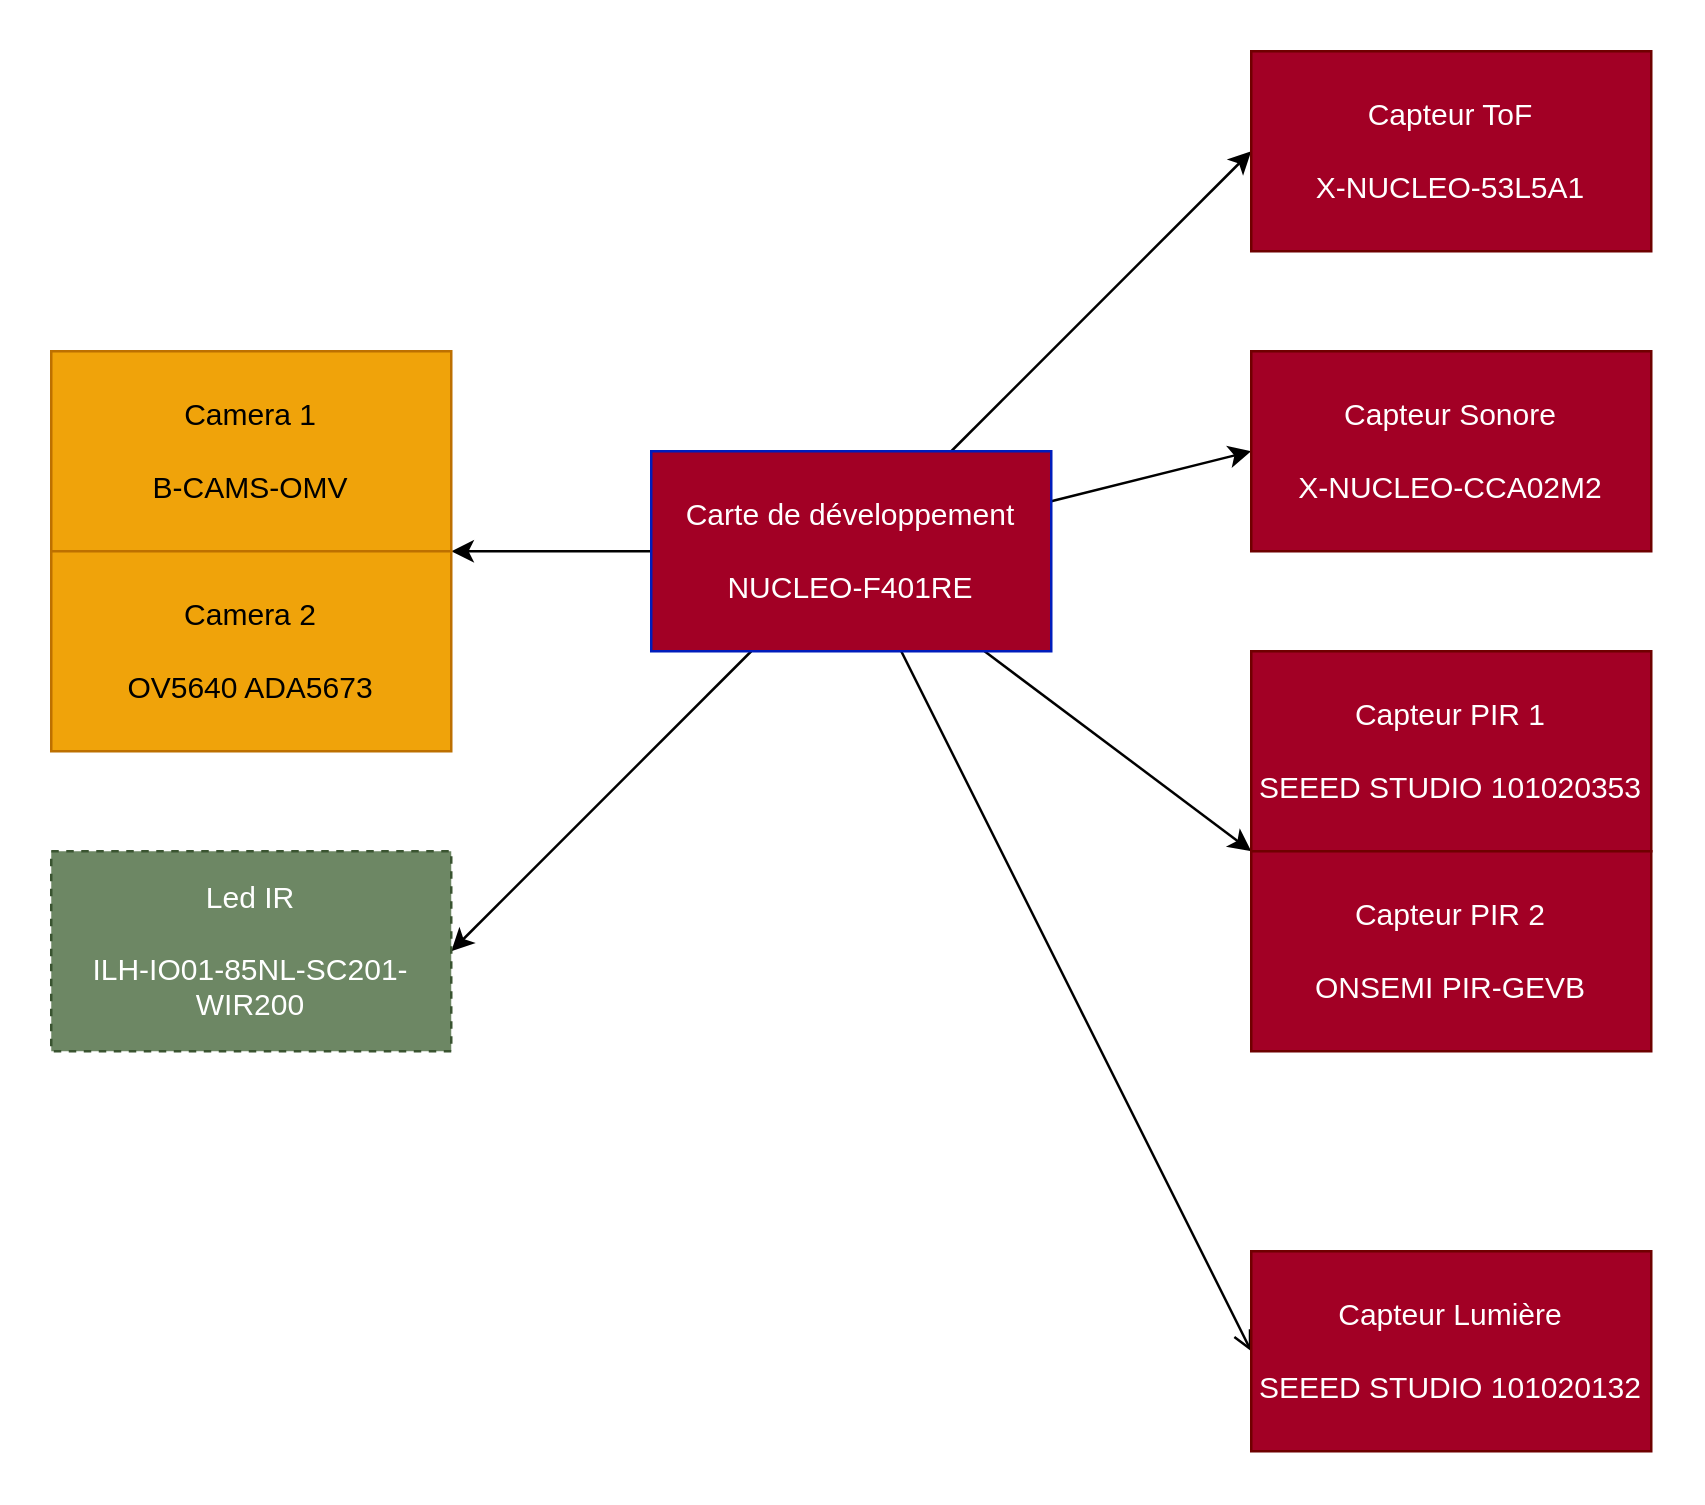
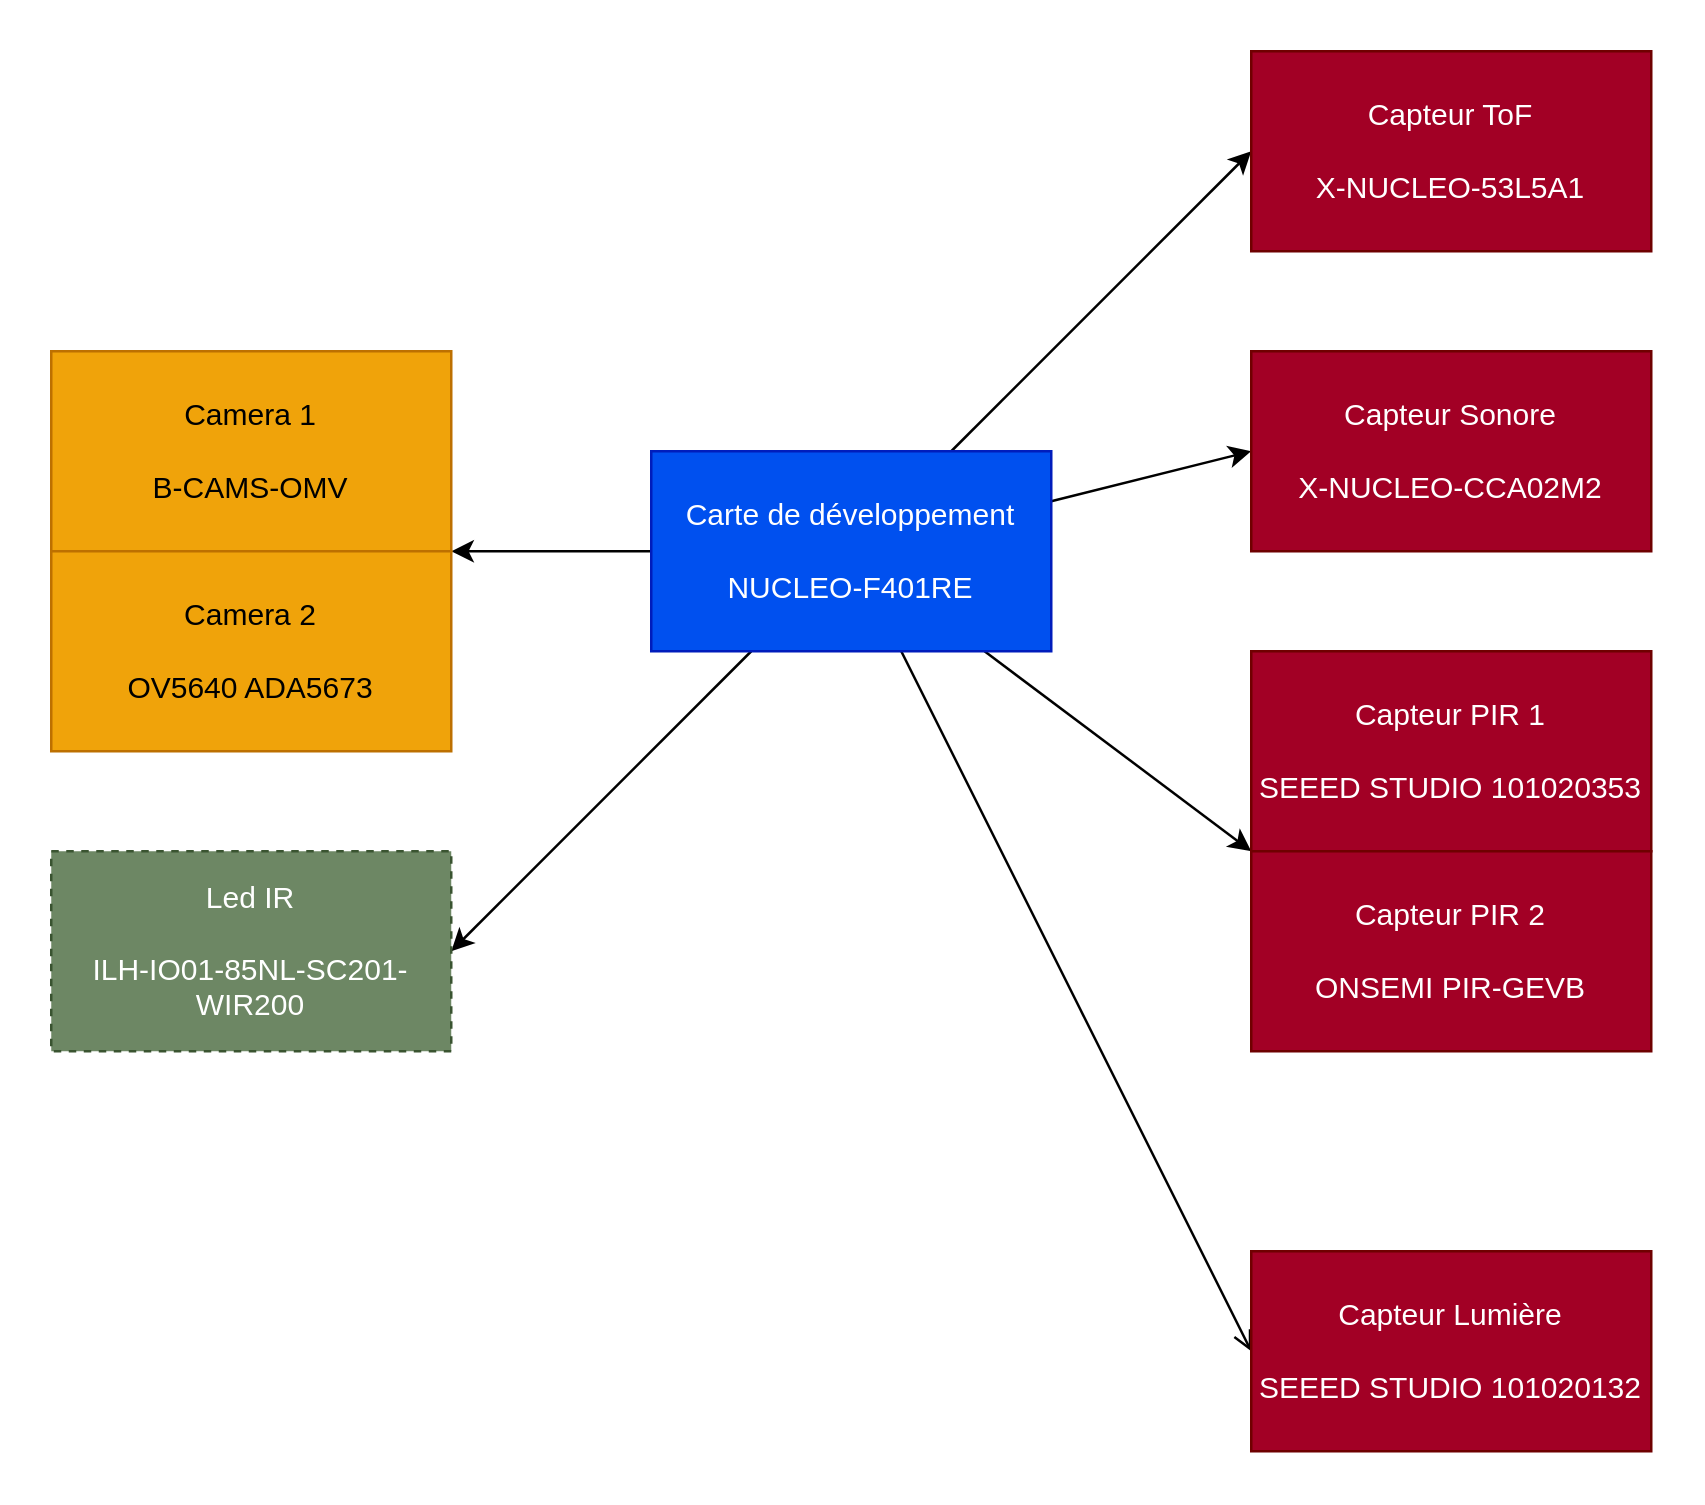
(851, 551) -> (851, 551)
